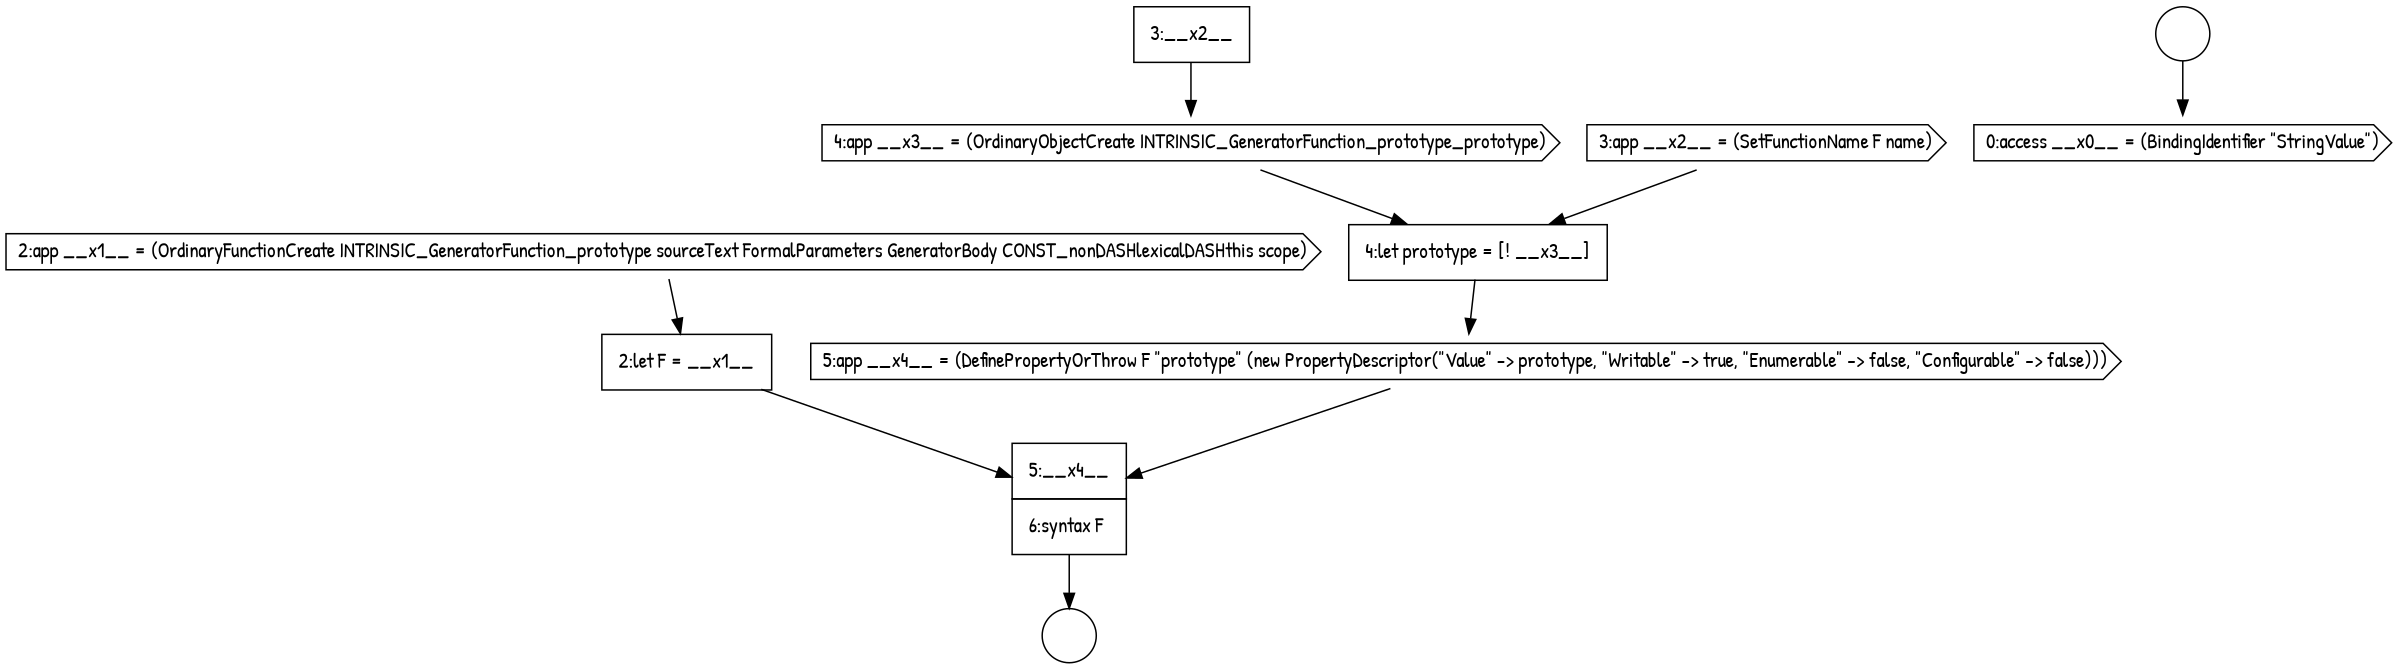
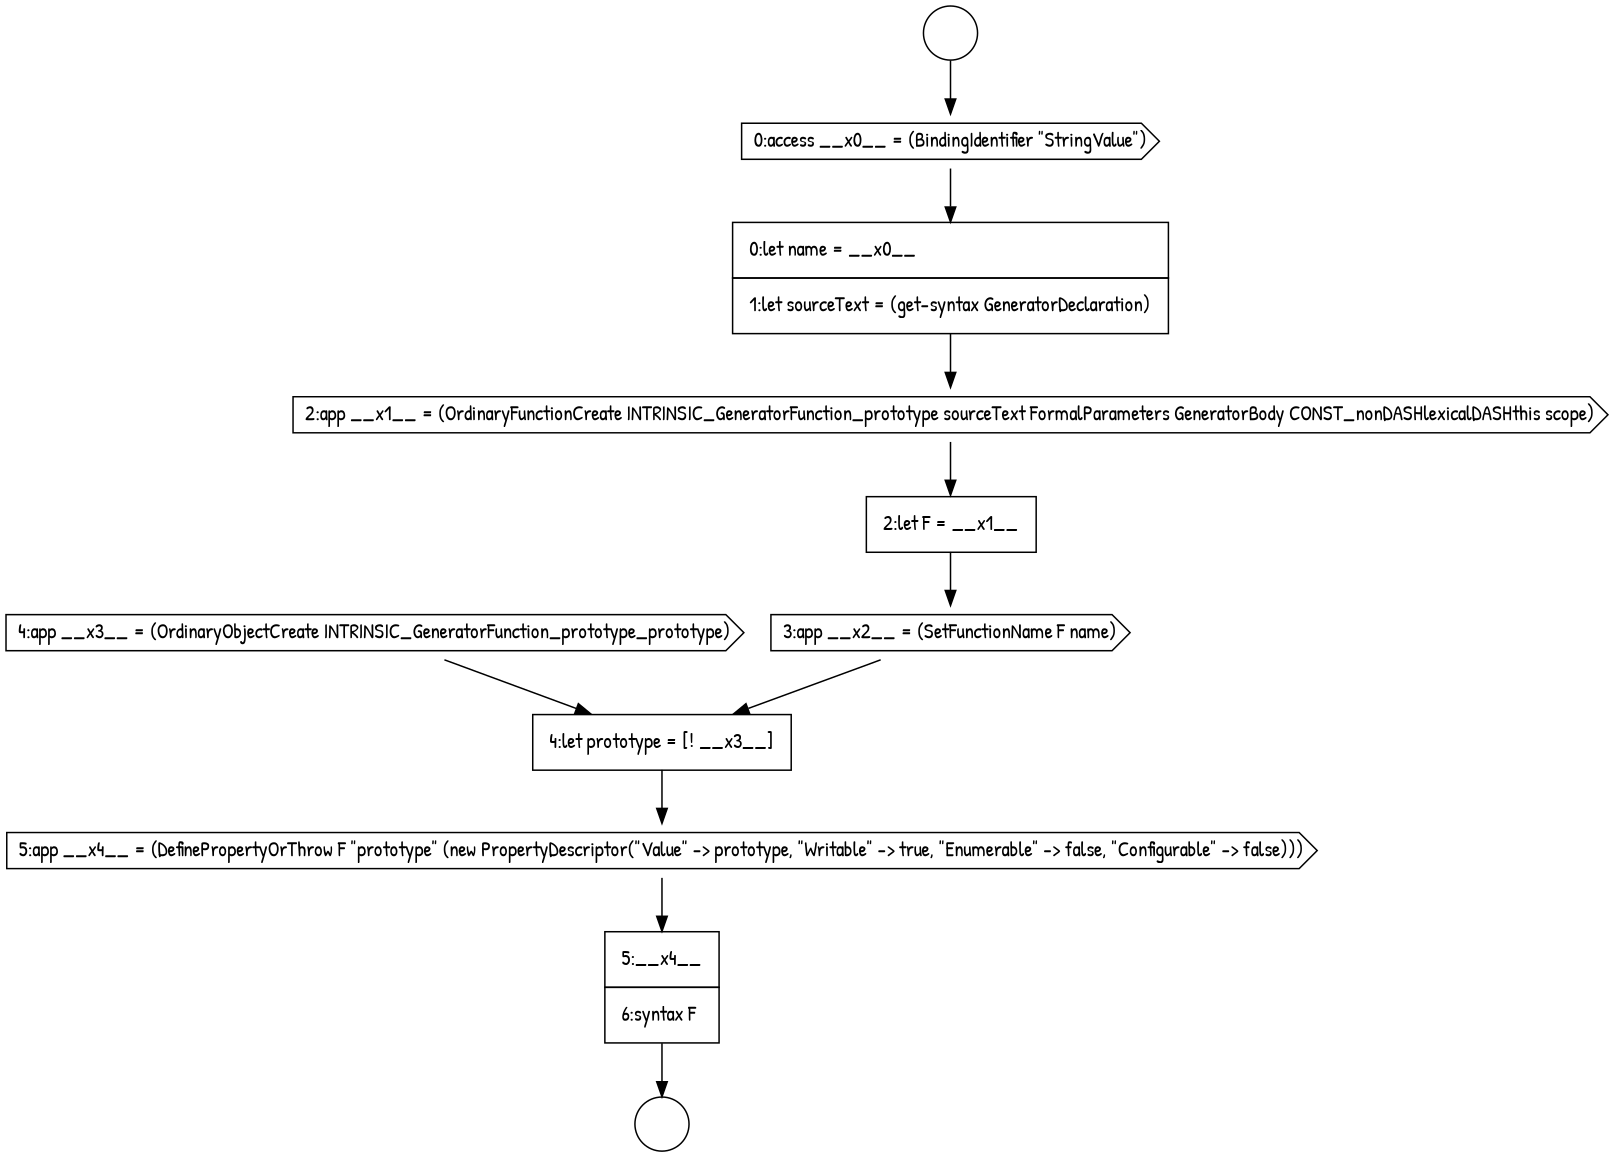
(1191, 34) -> none
none -> (951, 278)
(879, 431) -> (951, 571)
